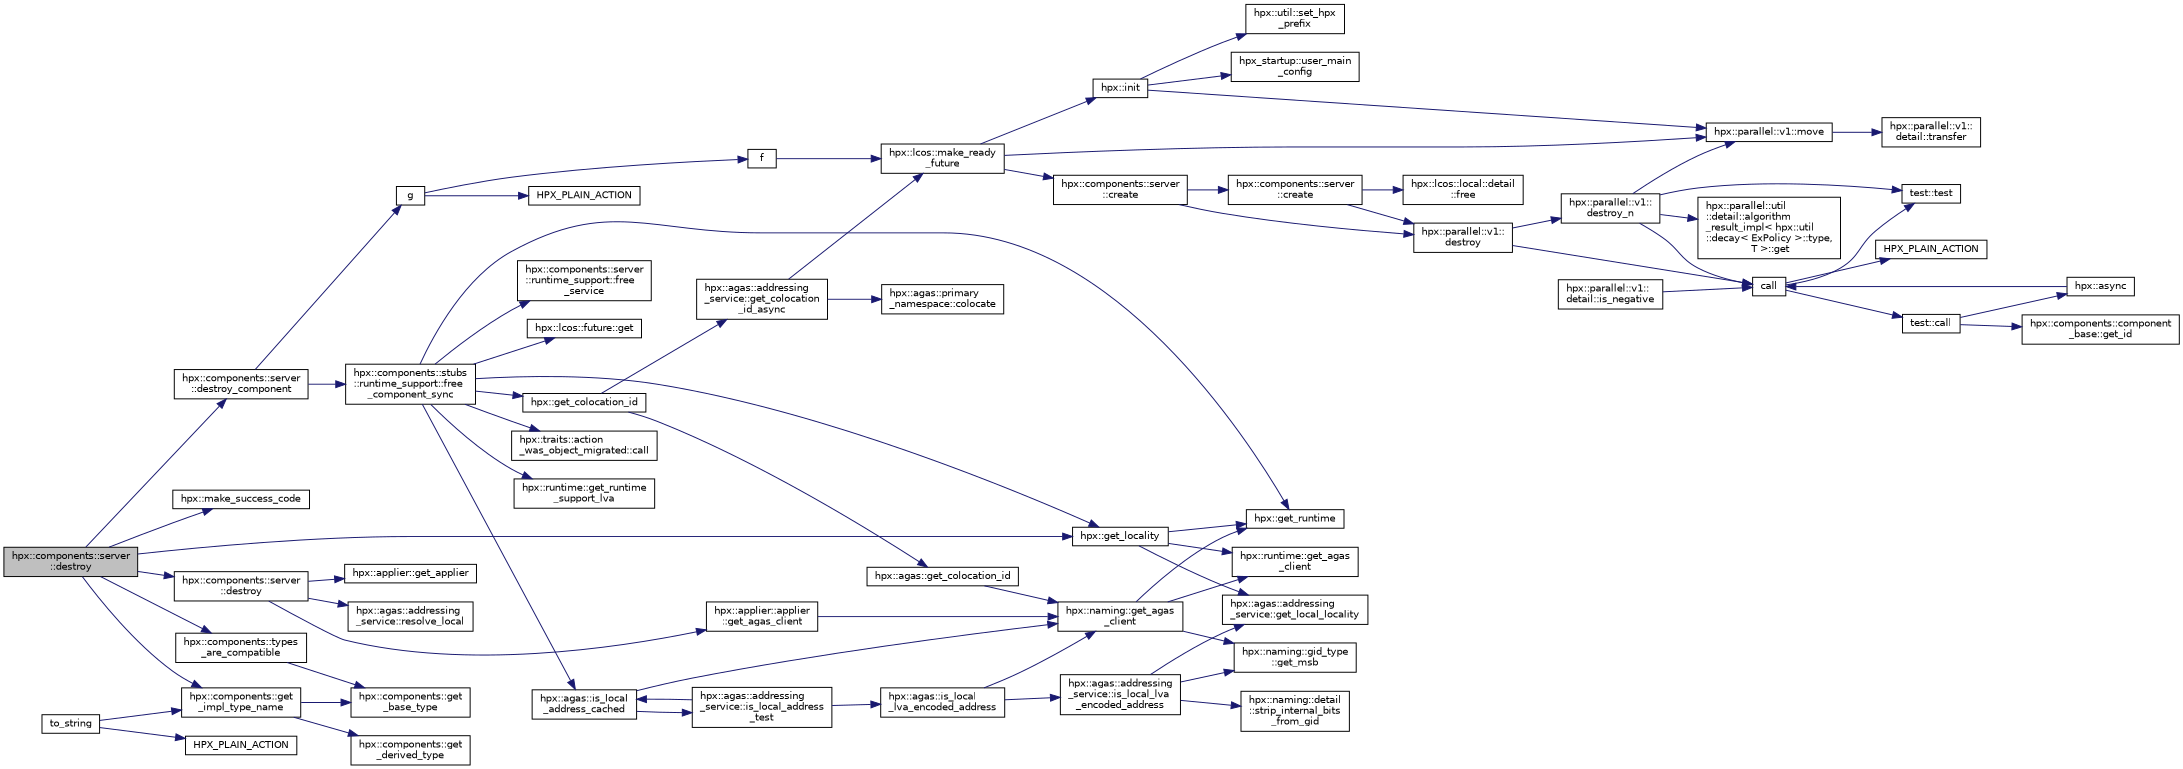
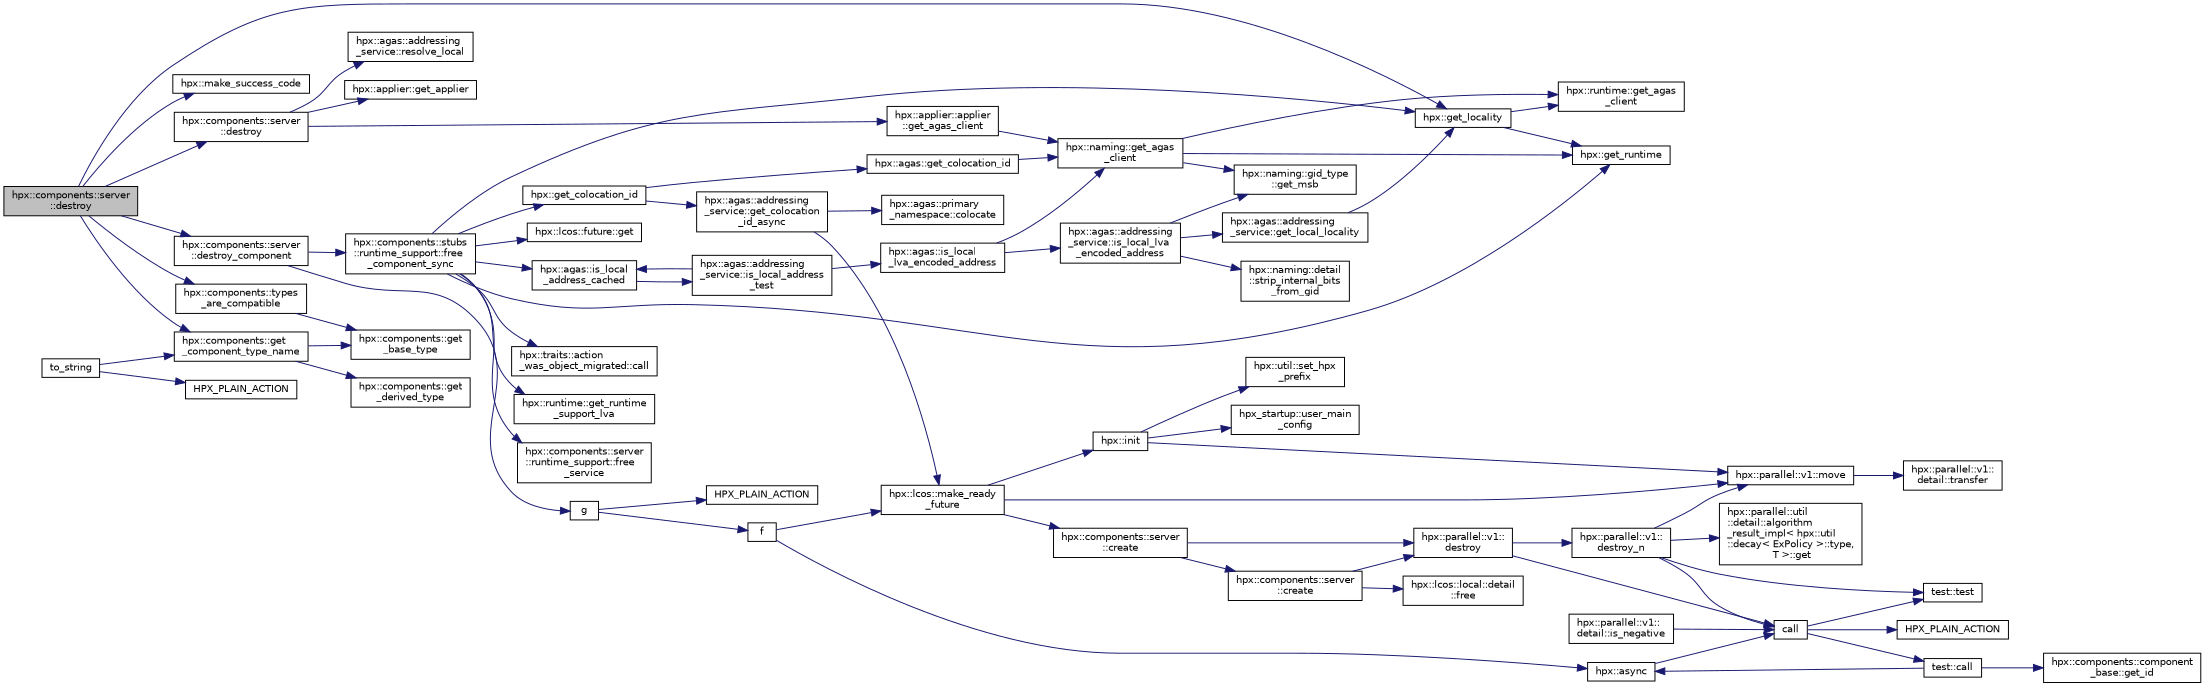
(1188, 570) -> (1402, 179)
(841, 653) -> none
none -> (1166, 653)
(241, 703) -> (241, 347)
